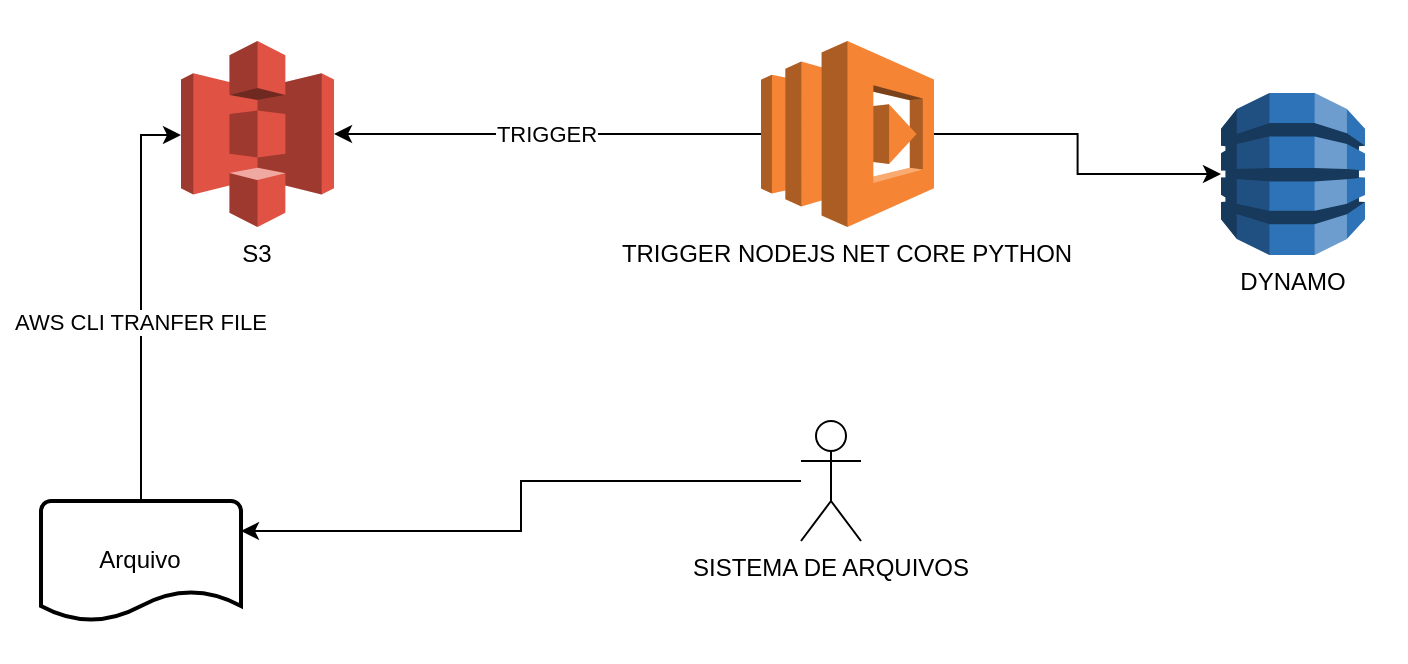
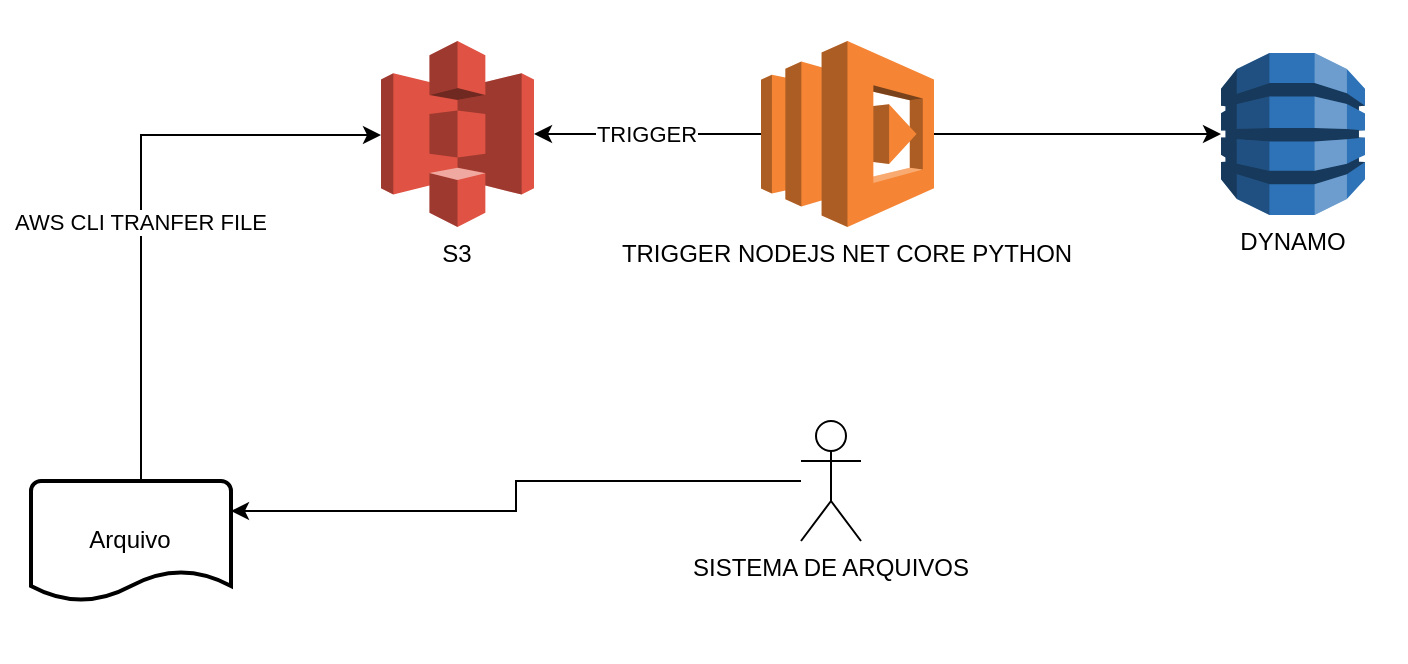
(258, 134) -> (458, 134)
(1293, 174) -> (1293, 134)
(141, 561) -> (131, 541)
